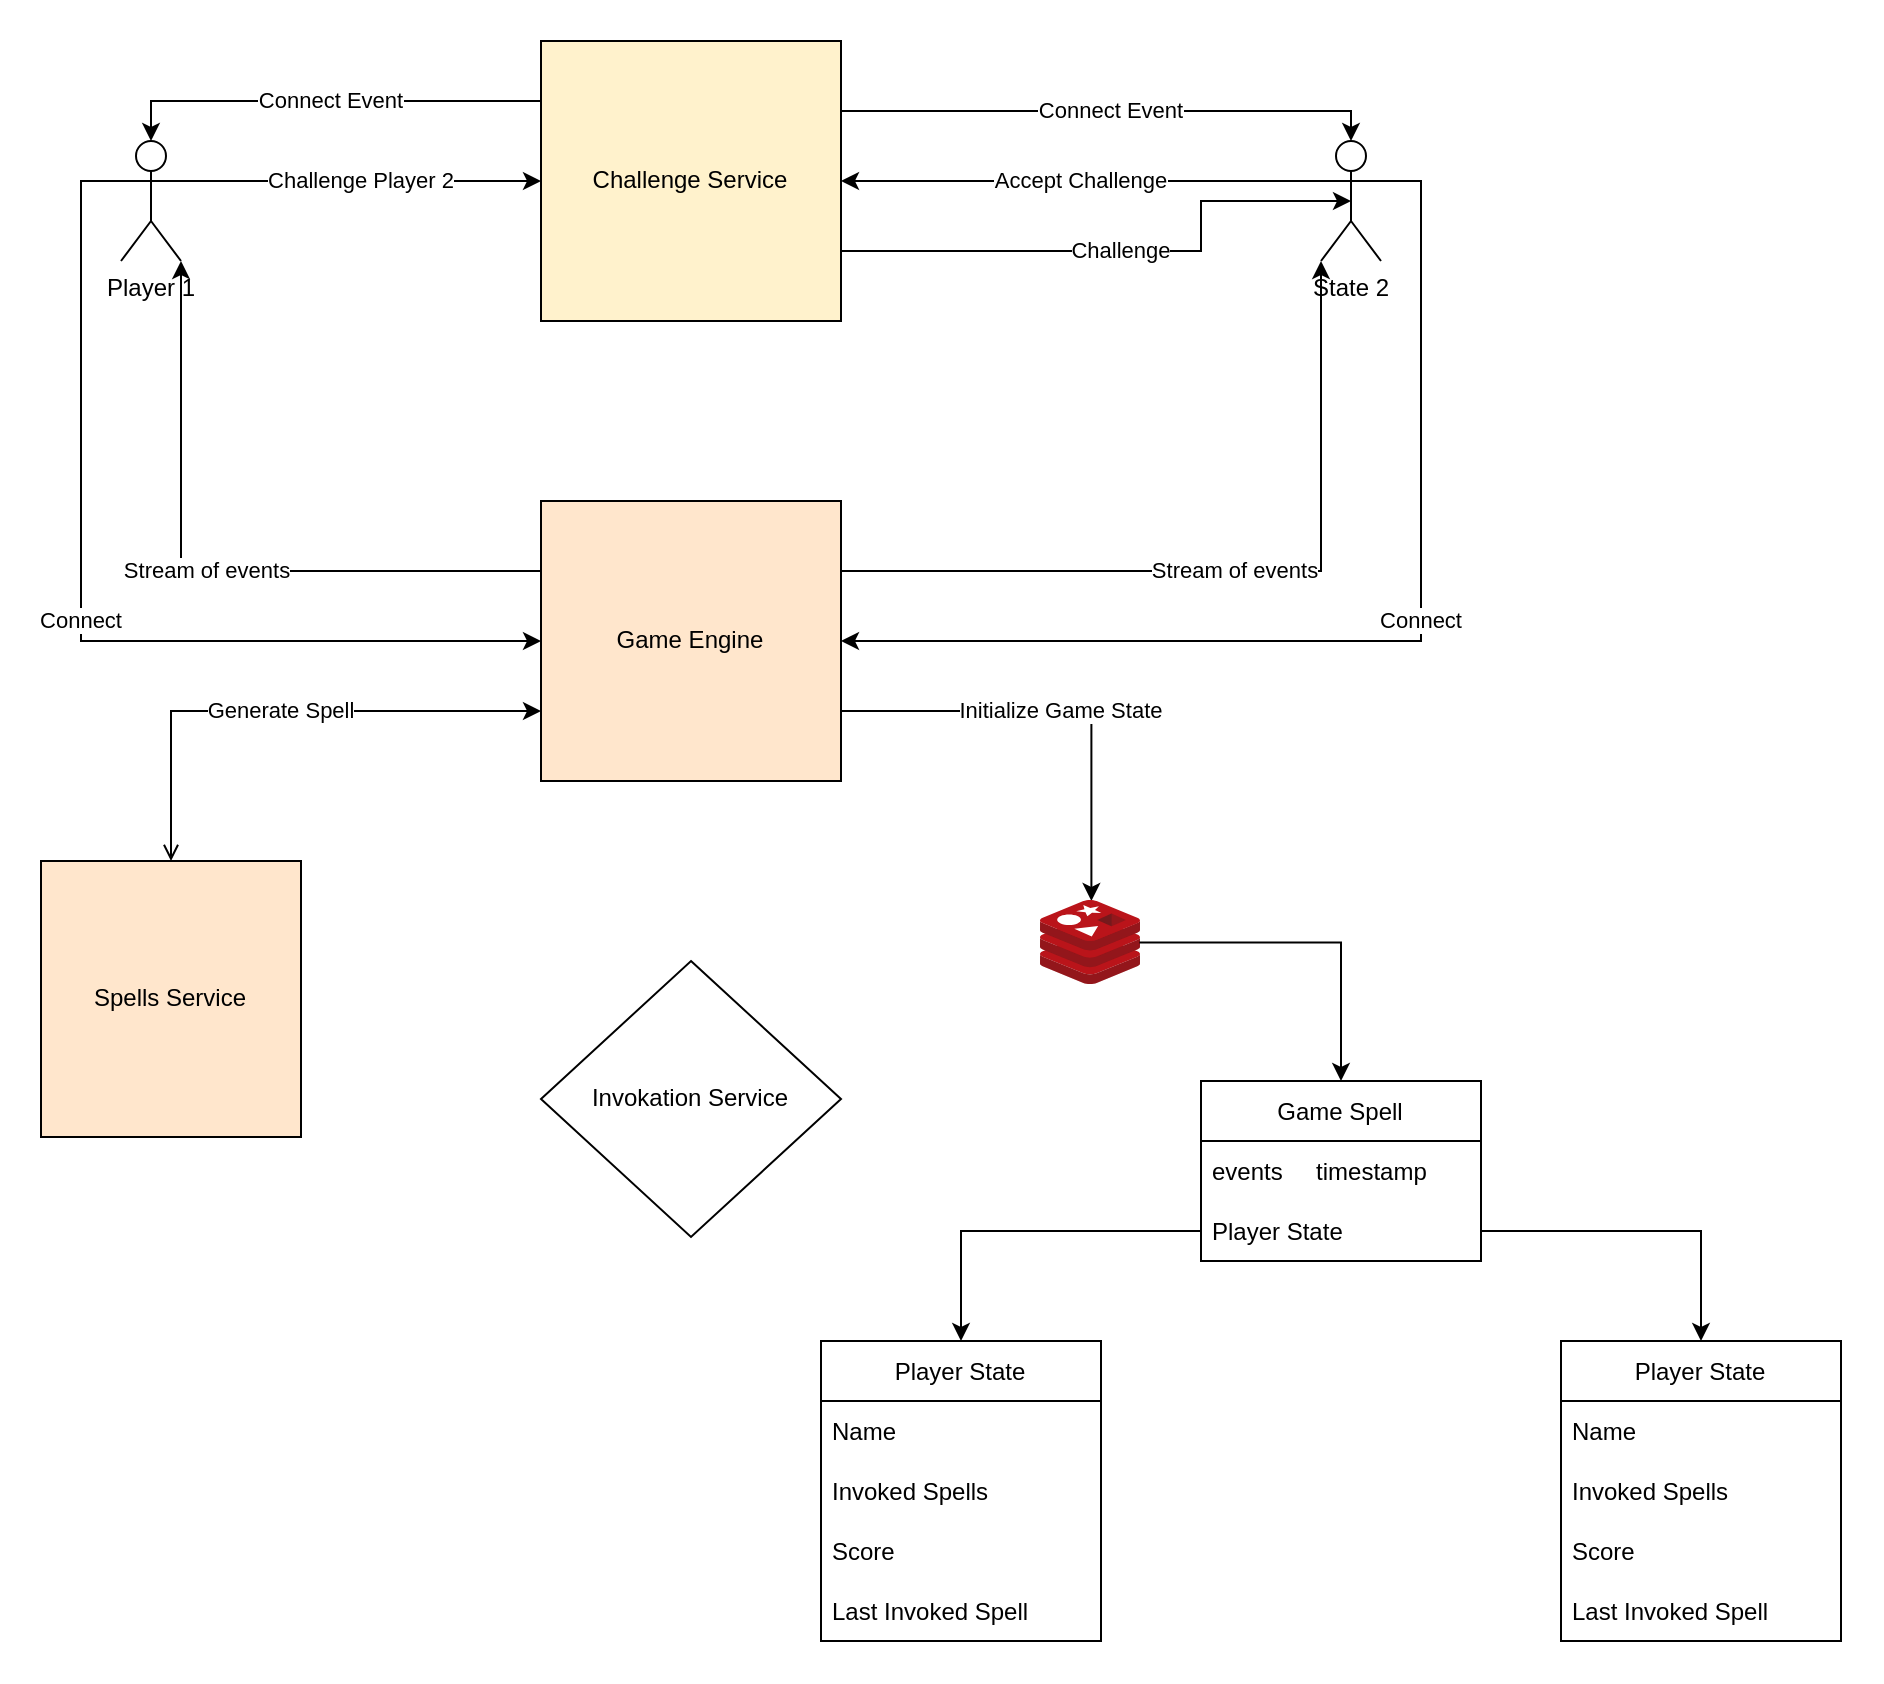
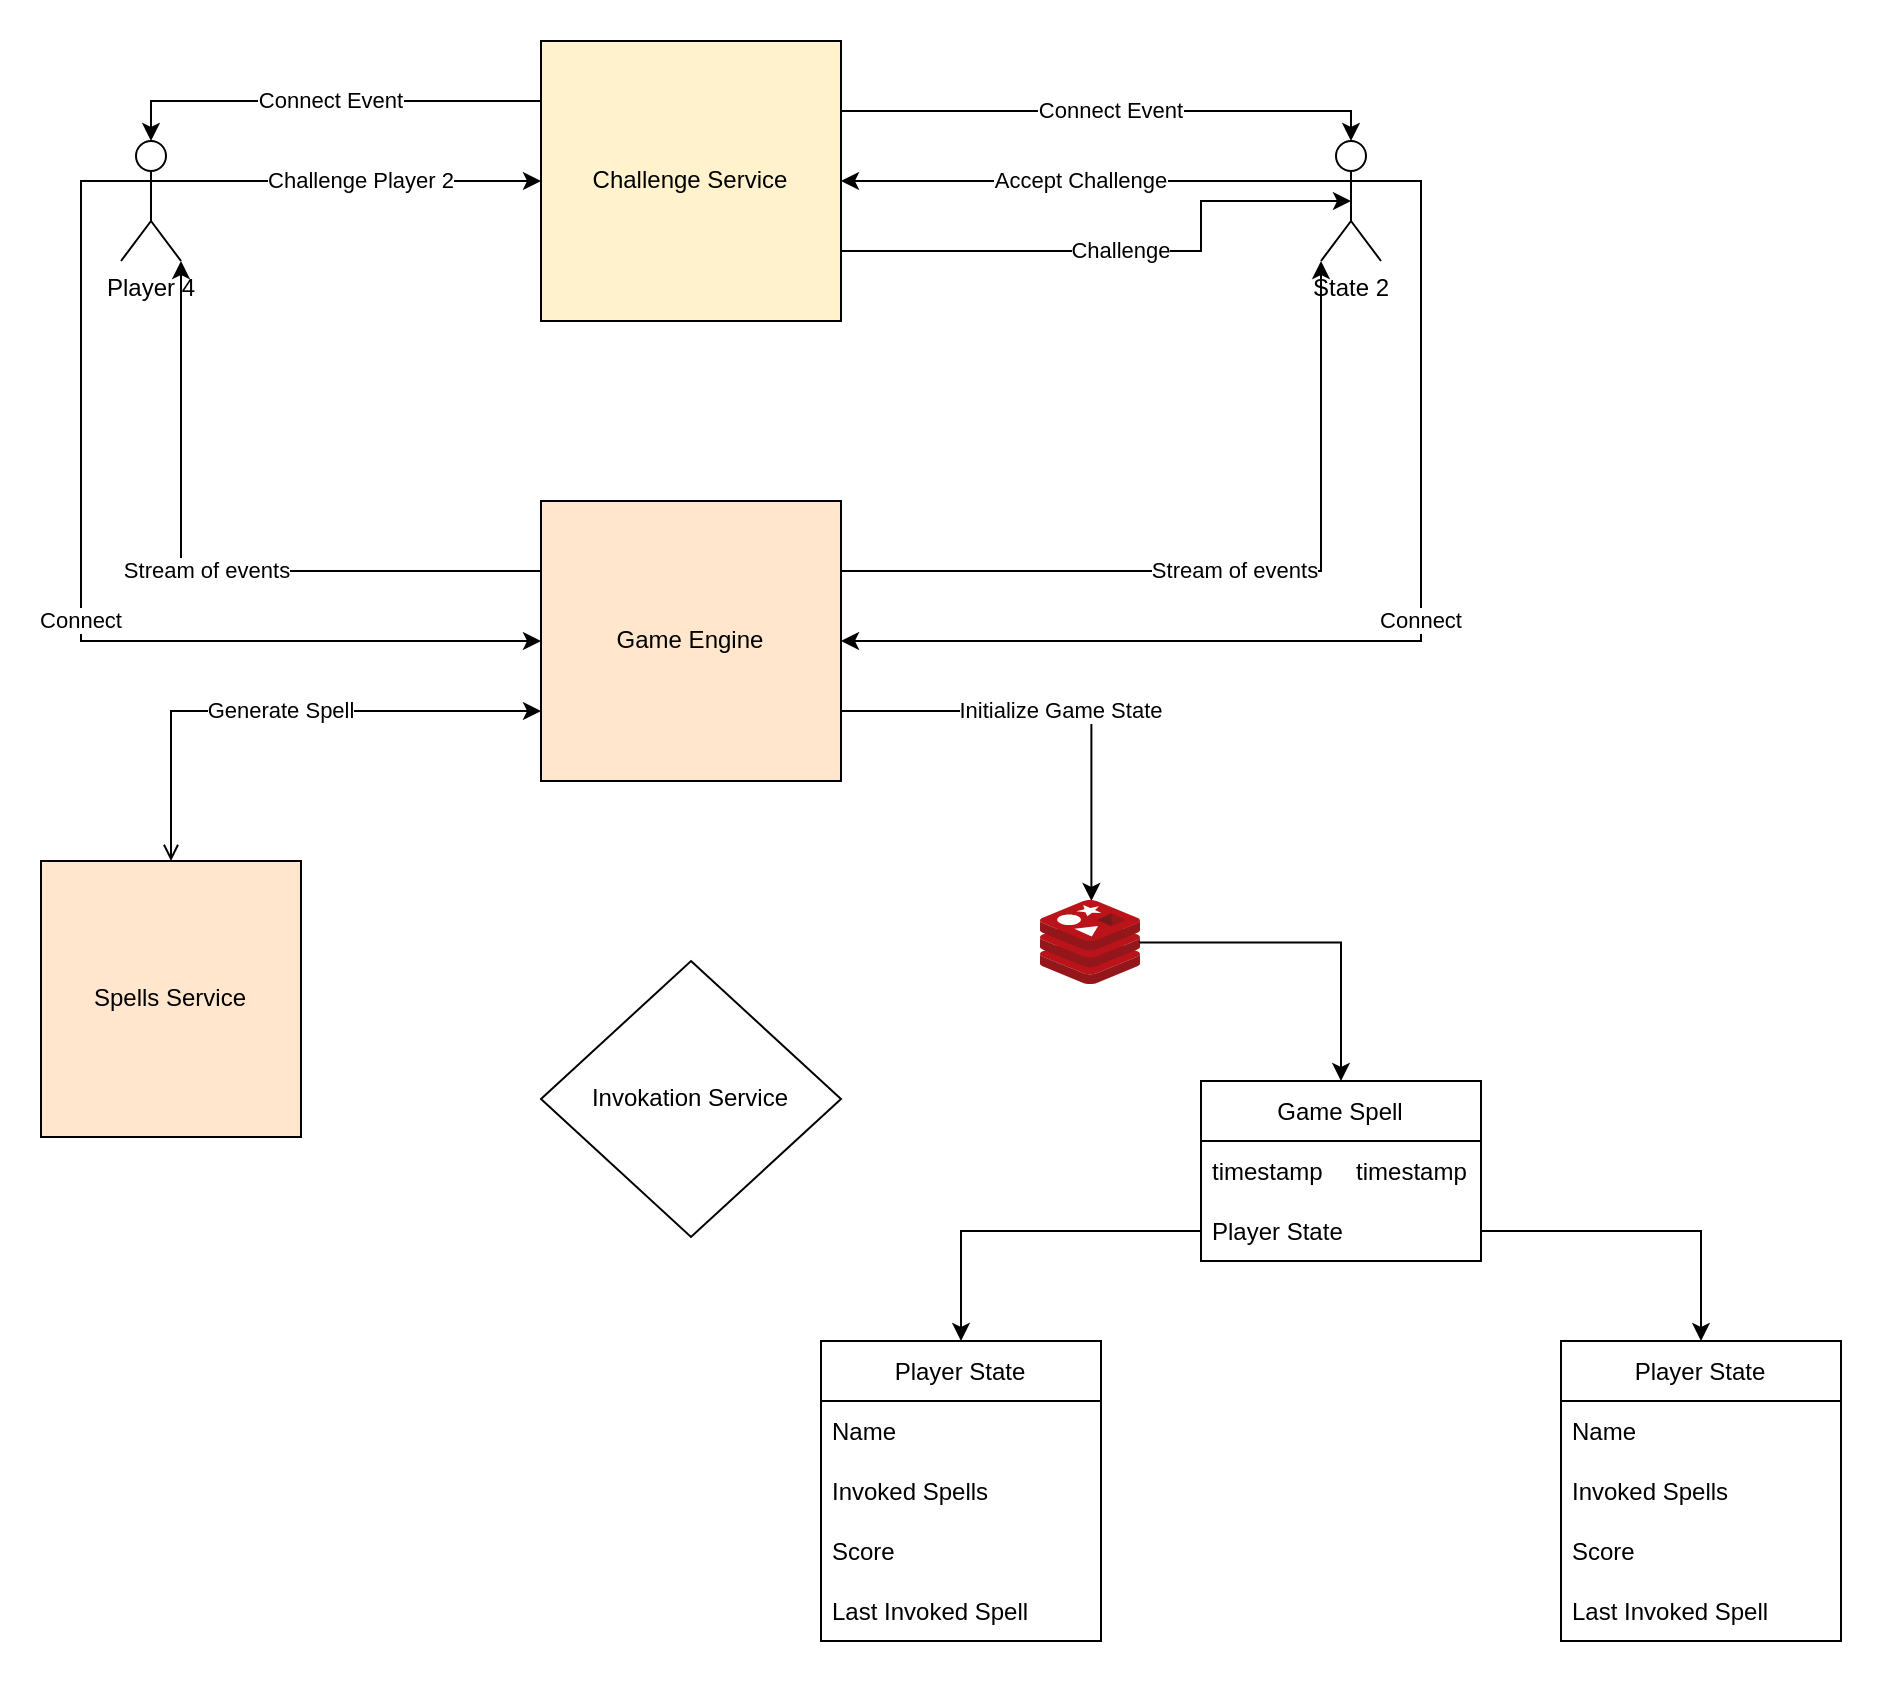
(152, 289) -> (152, 289)
(1343, 1172) -> (1360, 1172)
